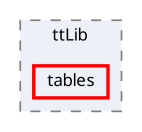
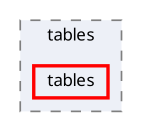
(71, 36) -> (71, 36)
